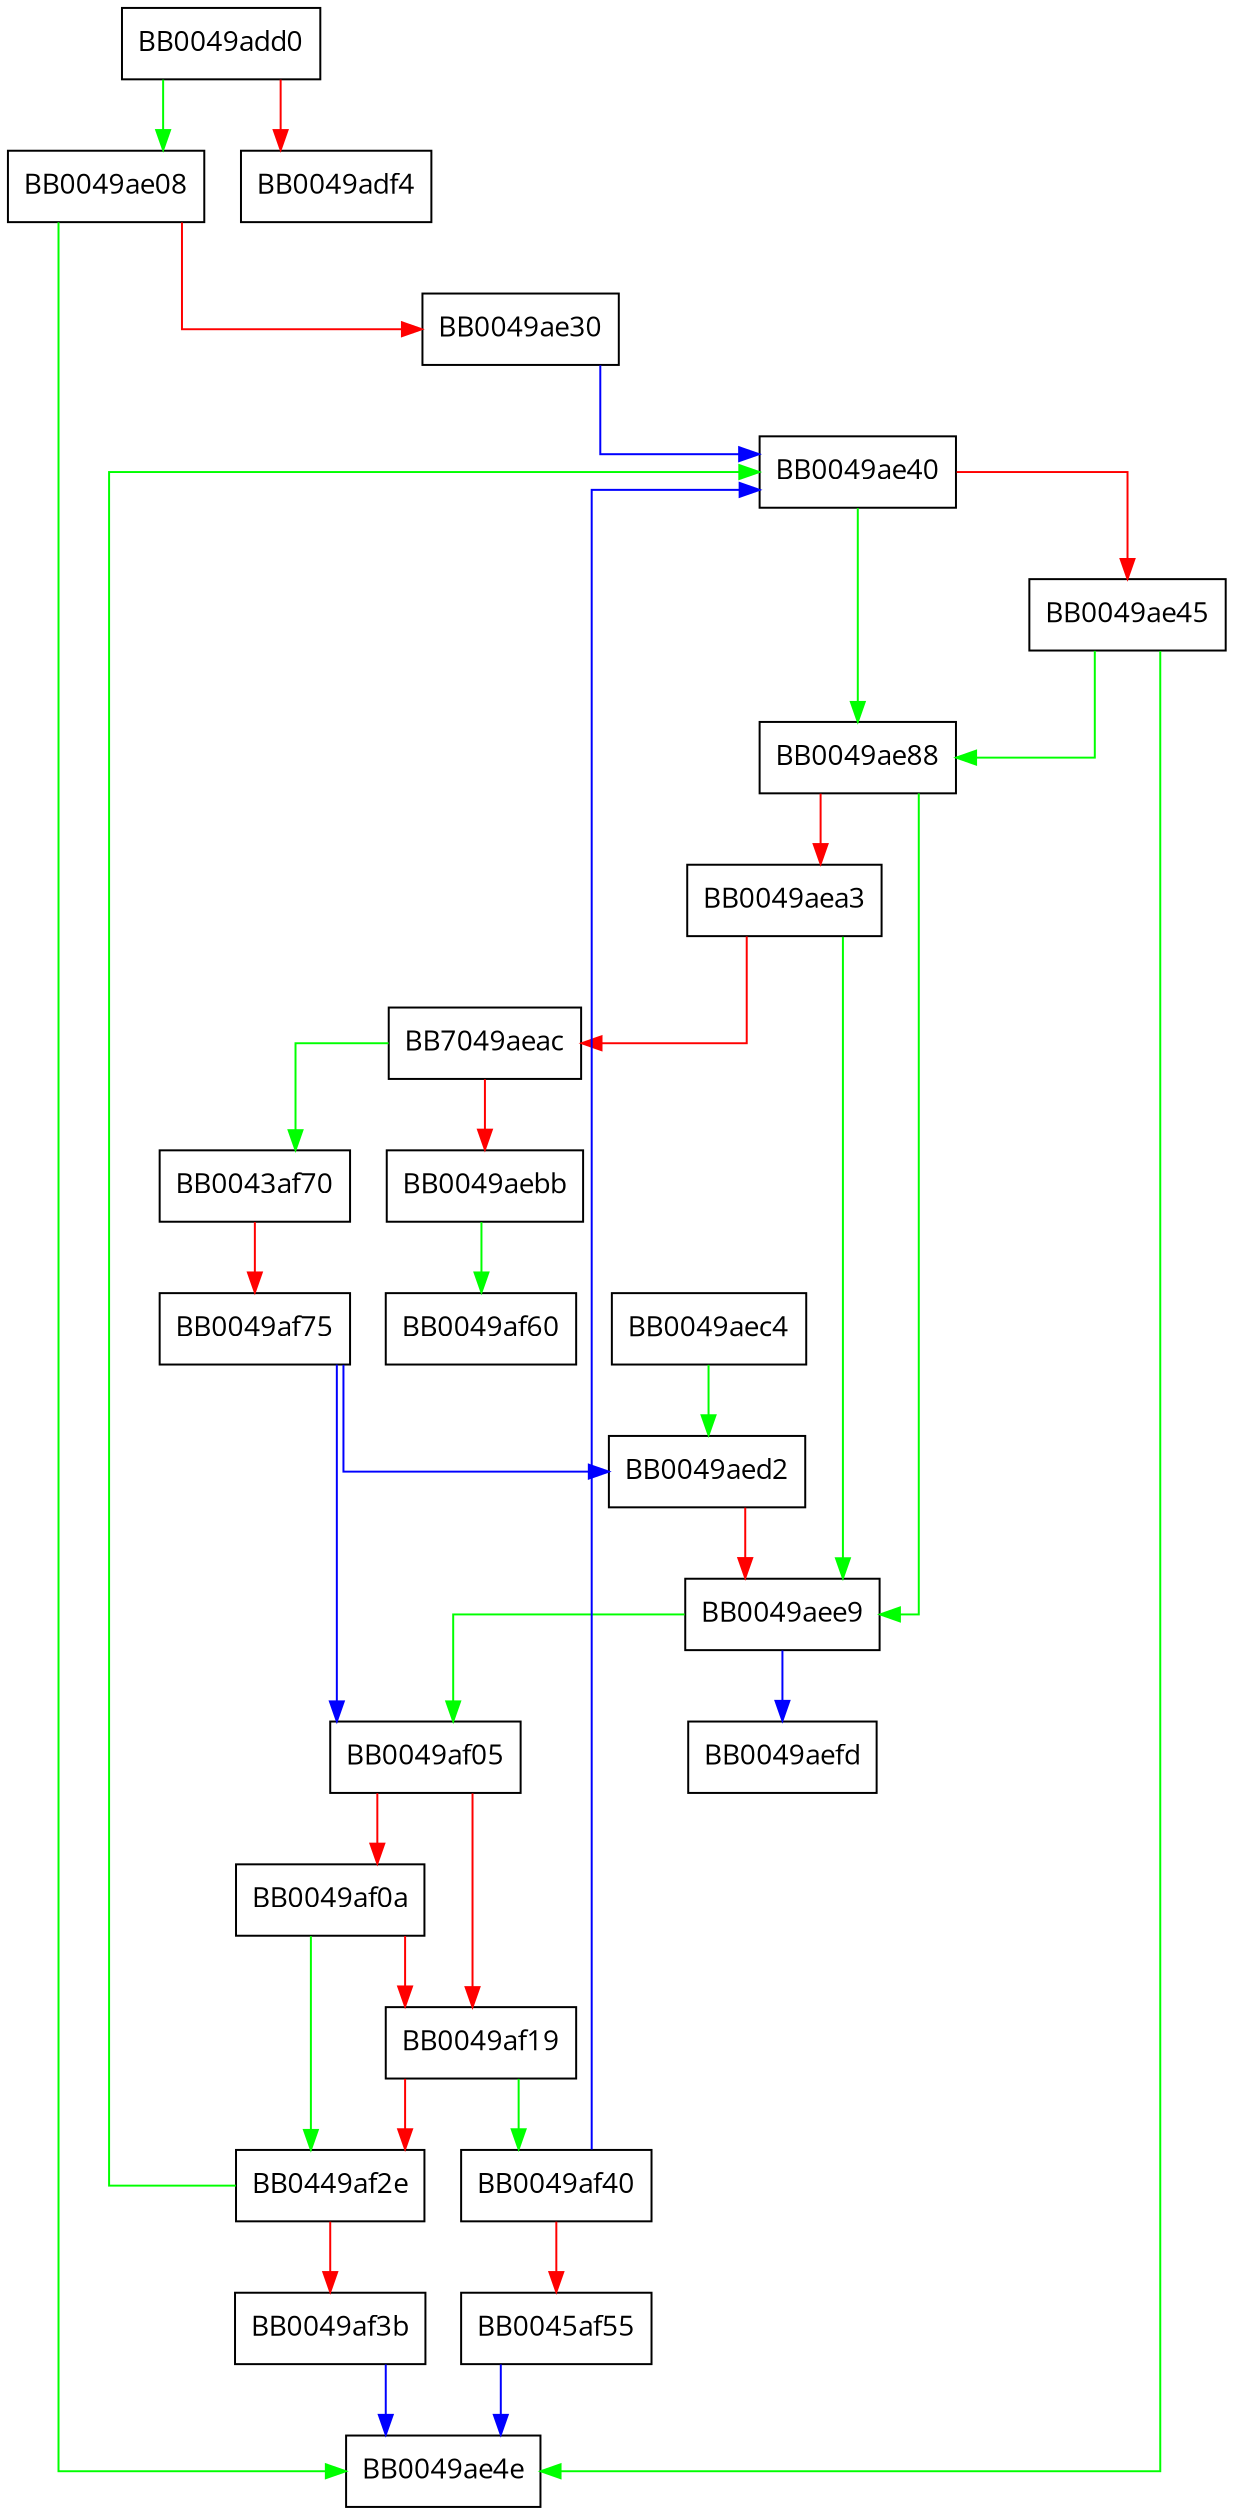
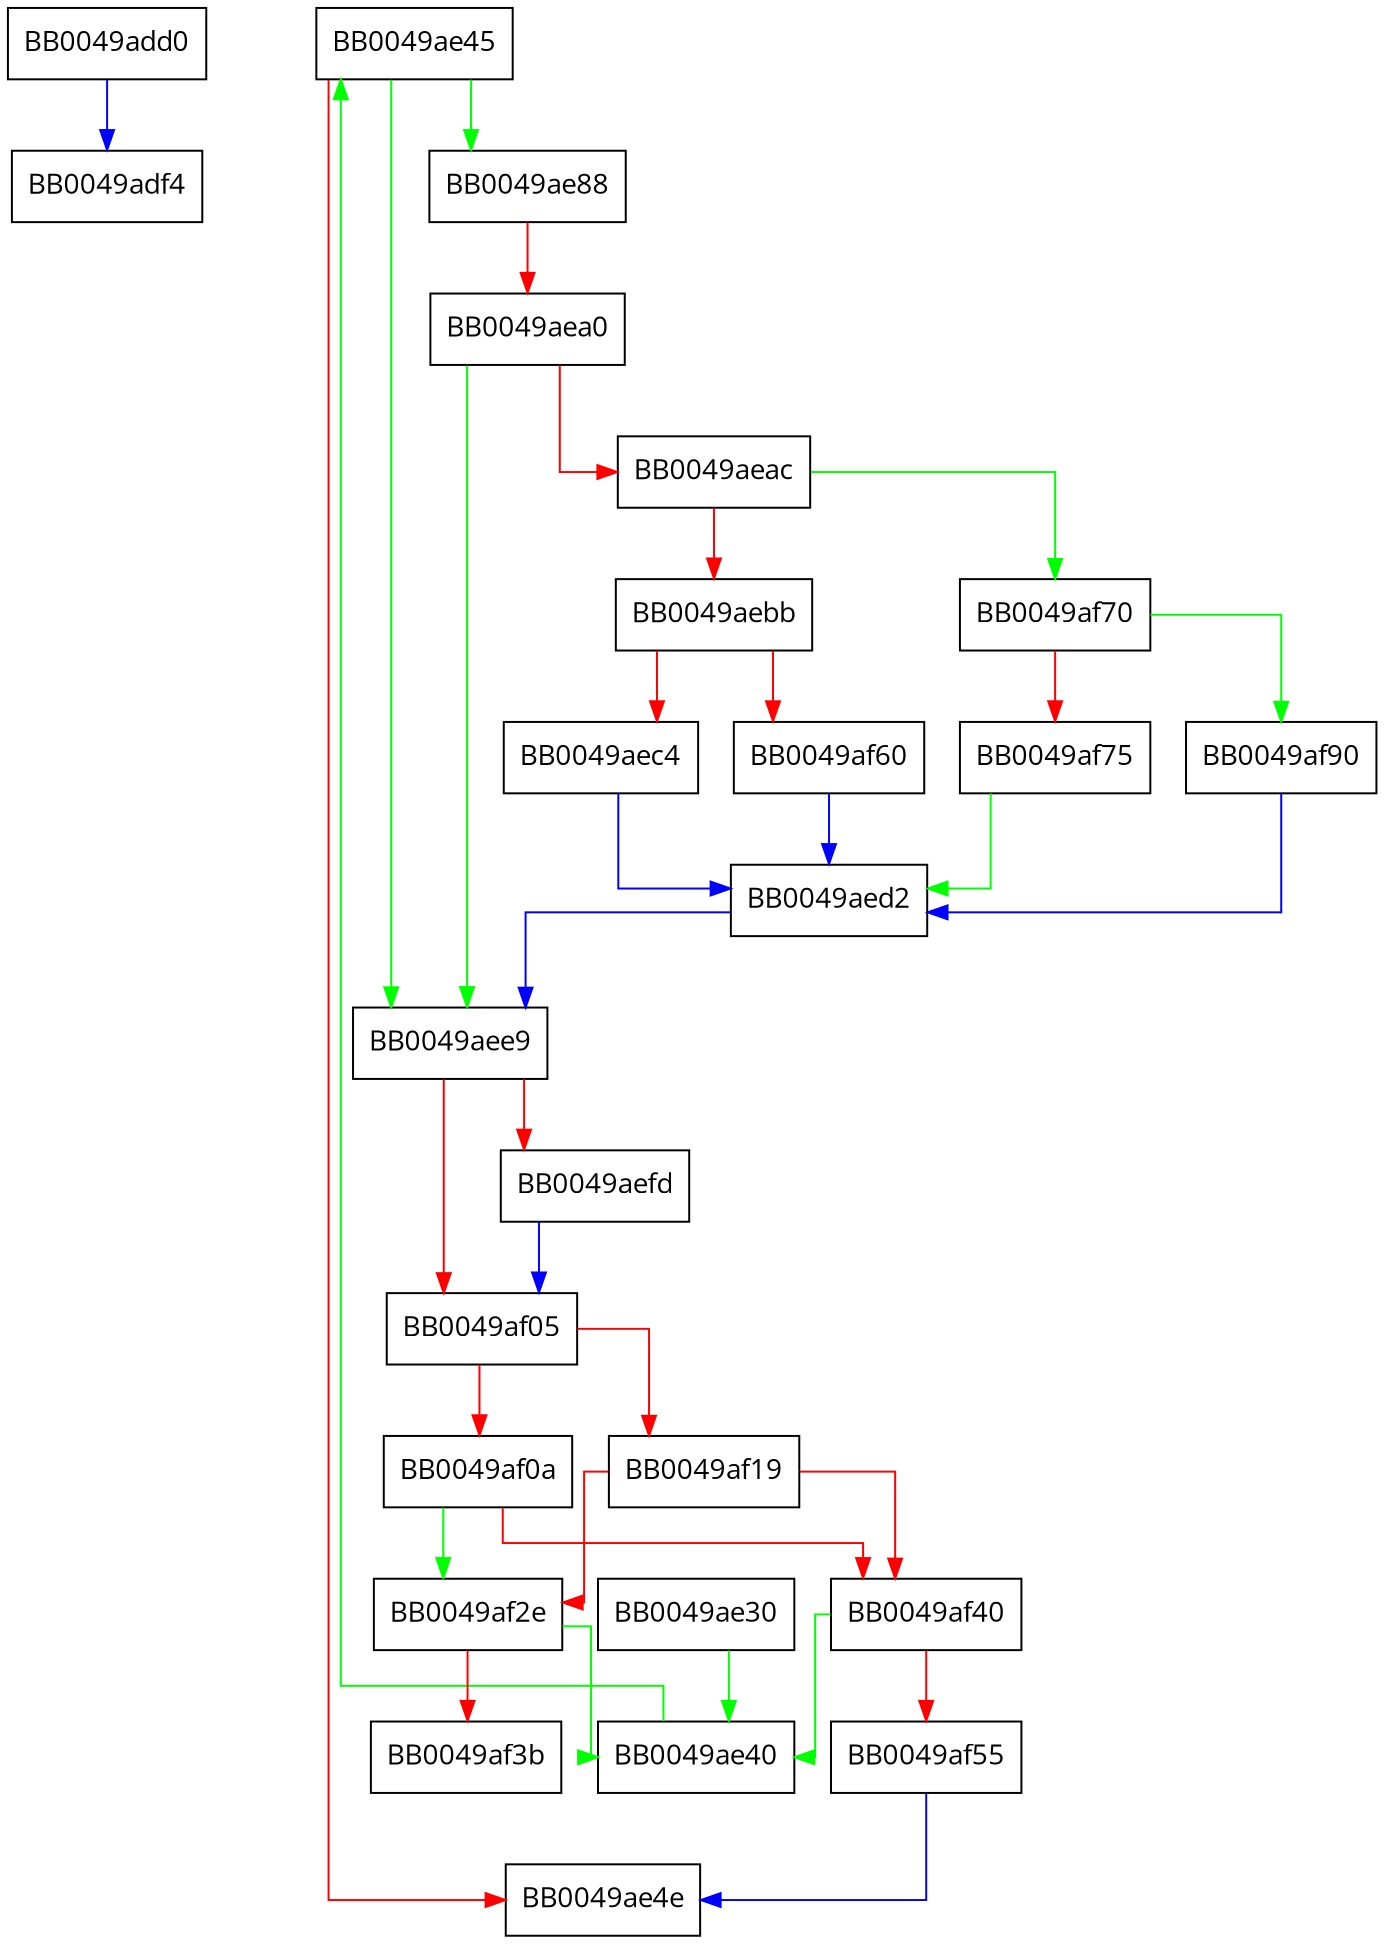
(281, 105) -> (107, 105)
(106, 186) -> none
(625, 454) -> (729, 1676)
(1086, 472) -> (341, 1071)
(858, 605) -> none
none -> (657, 676)
none -> (1281, 758)
none -> (829, 819)
(784, 900) -> (528, 329)
(485, 1043) -> (714, 472)
(255, 1186) -> (1055, 615)
(919, 1213) -> (391, 534)
(592, 1246) -> (815, 1679)
(481, 1247) -> (773, 676)
(709, 1390) -> (618, 887)
(413, 1472) -> (991, 863)
(337, 1533) -> (539, 1247)
(745, 1533) -> (590, 912)
(525, 1614) -> (444, 1176)
(782, 1676) -> (524, 1104)
(1160, 1861) -> (329, 1068)
(405, 1961) -> (673, 1543)
(519, 2104) -> (891, 1472)
(330, 2186) -> (468, 1614)
(556, 2328) -> (926, 1757)
(386, 2390) -> none
